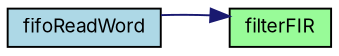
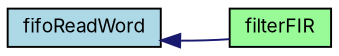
(186, 15) -> (205, 40)
